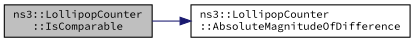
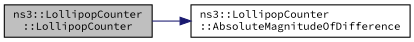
(78, 21) -> (78, 21)
